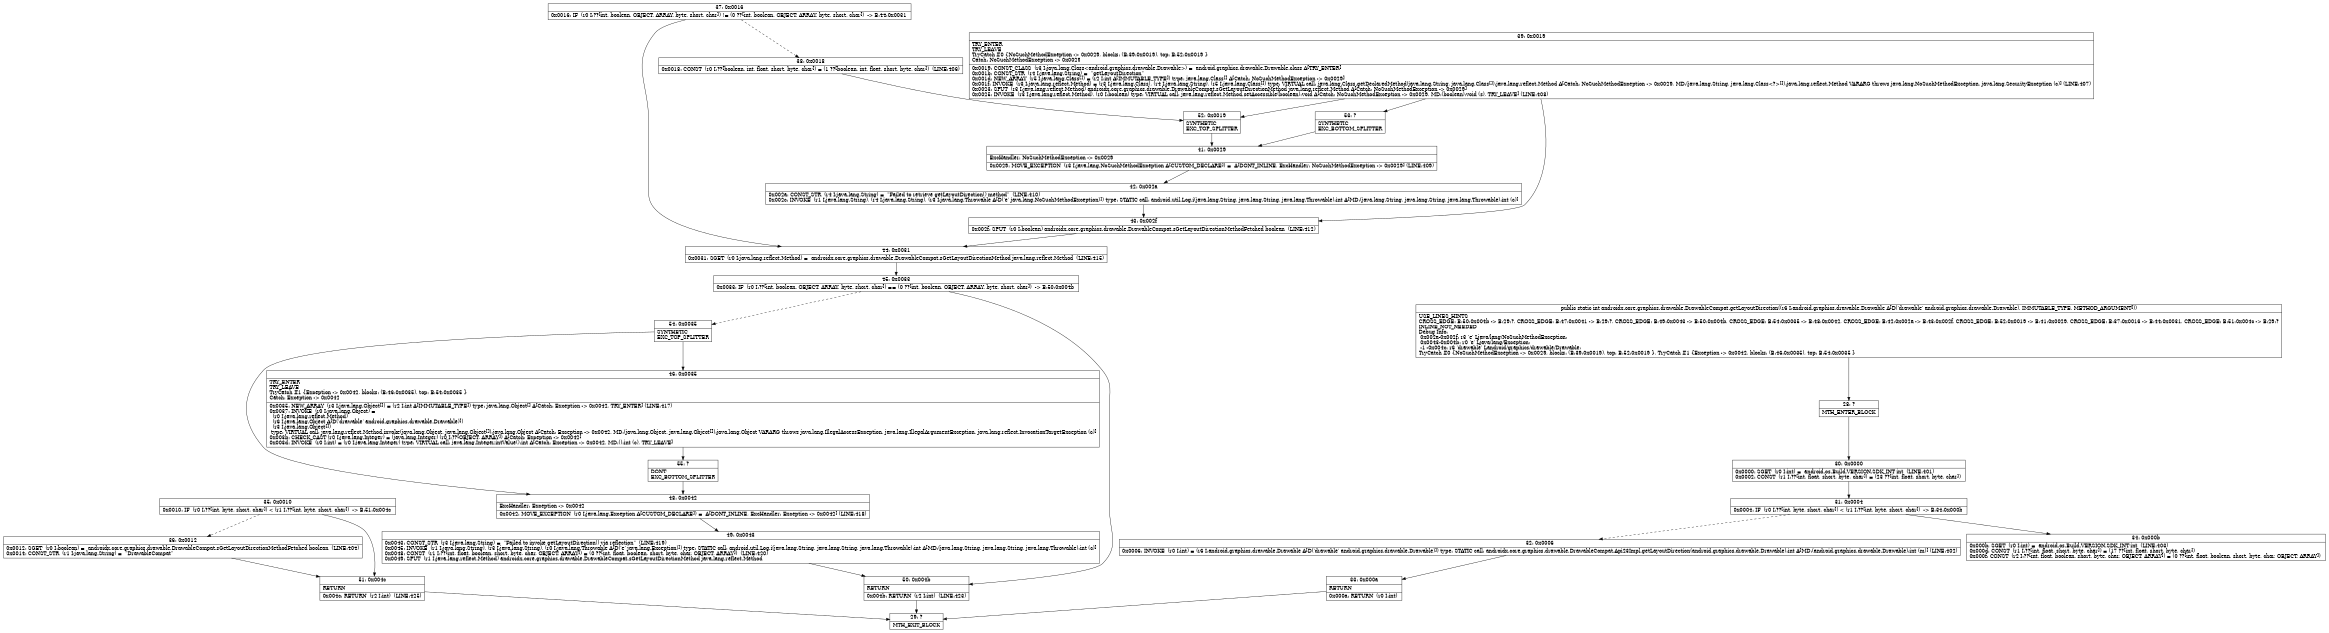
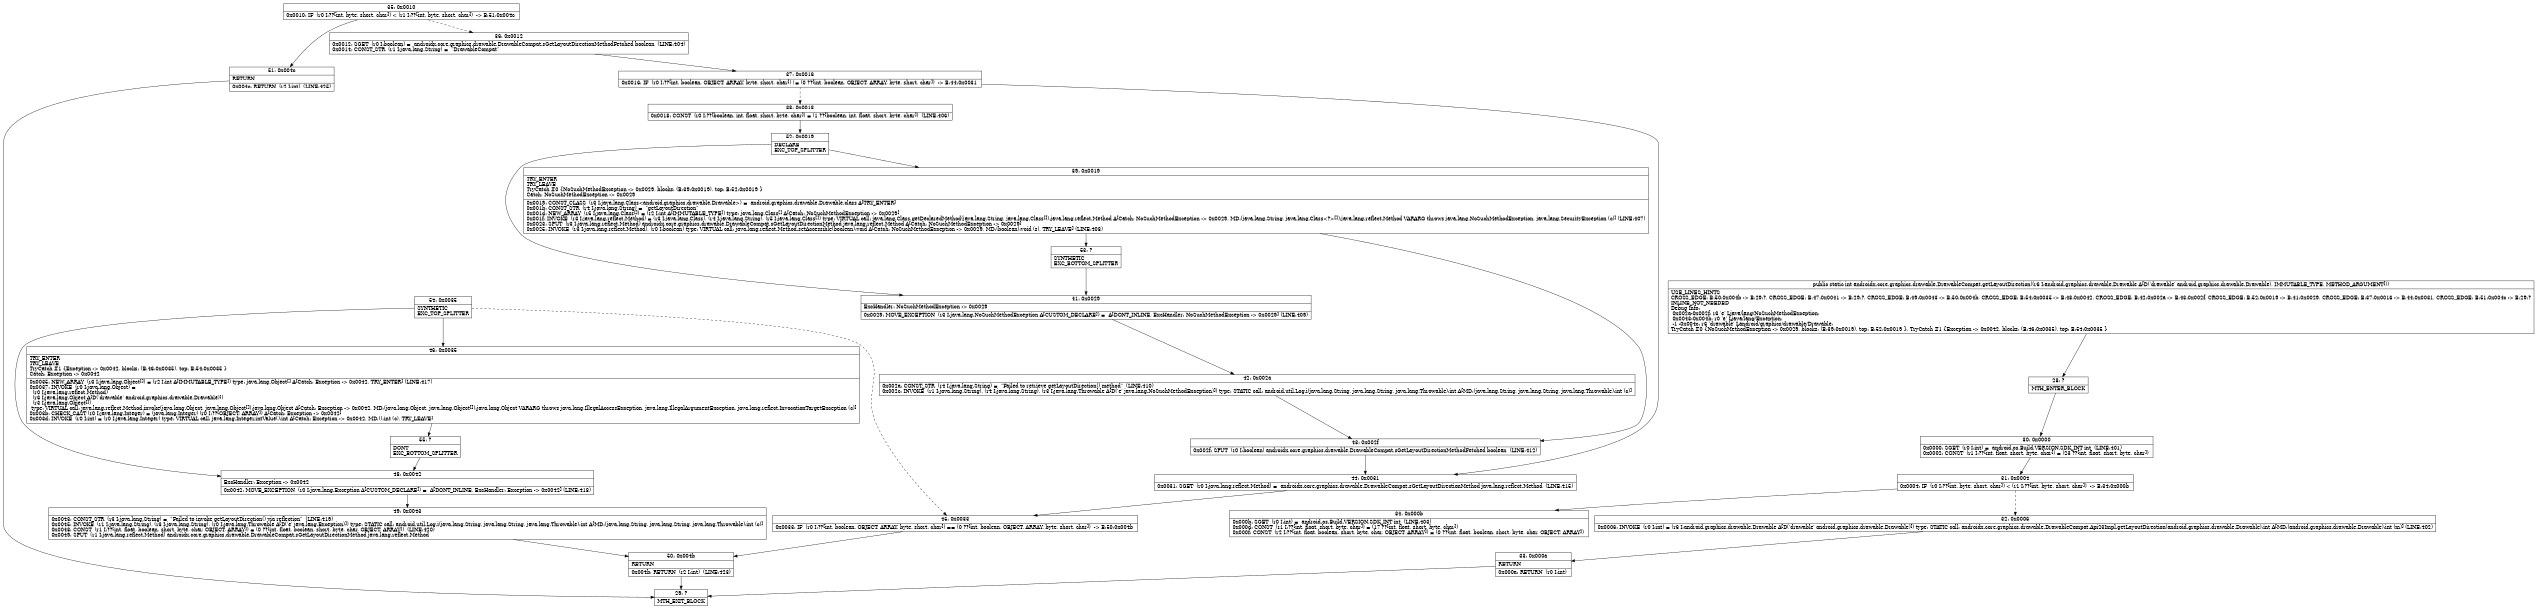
(1294, 108) -> (872, 158)
(1201, 124) -> (787, 145)
(788, 308) -> (765, 325)
(274, 567) -> (664, 62)
